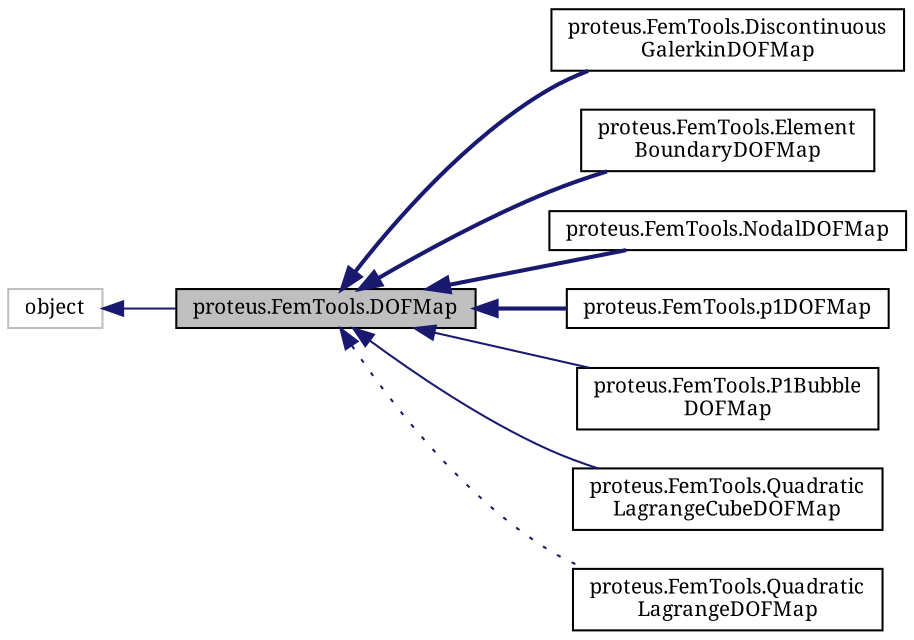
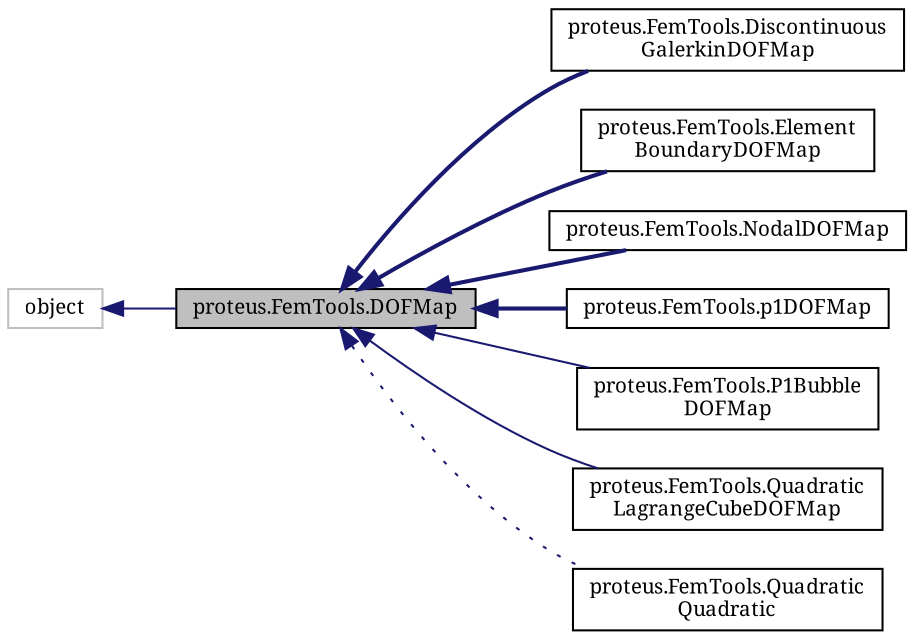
(728, 600) -> (728, 600)
